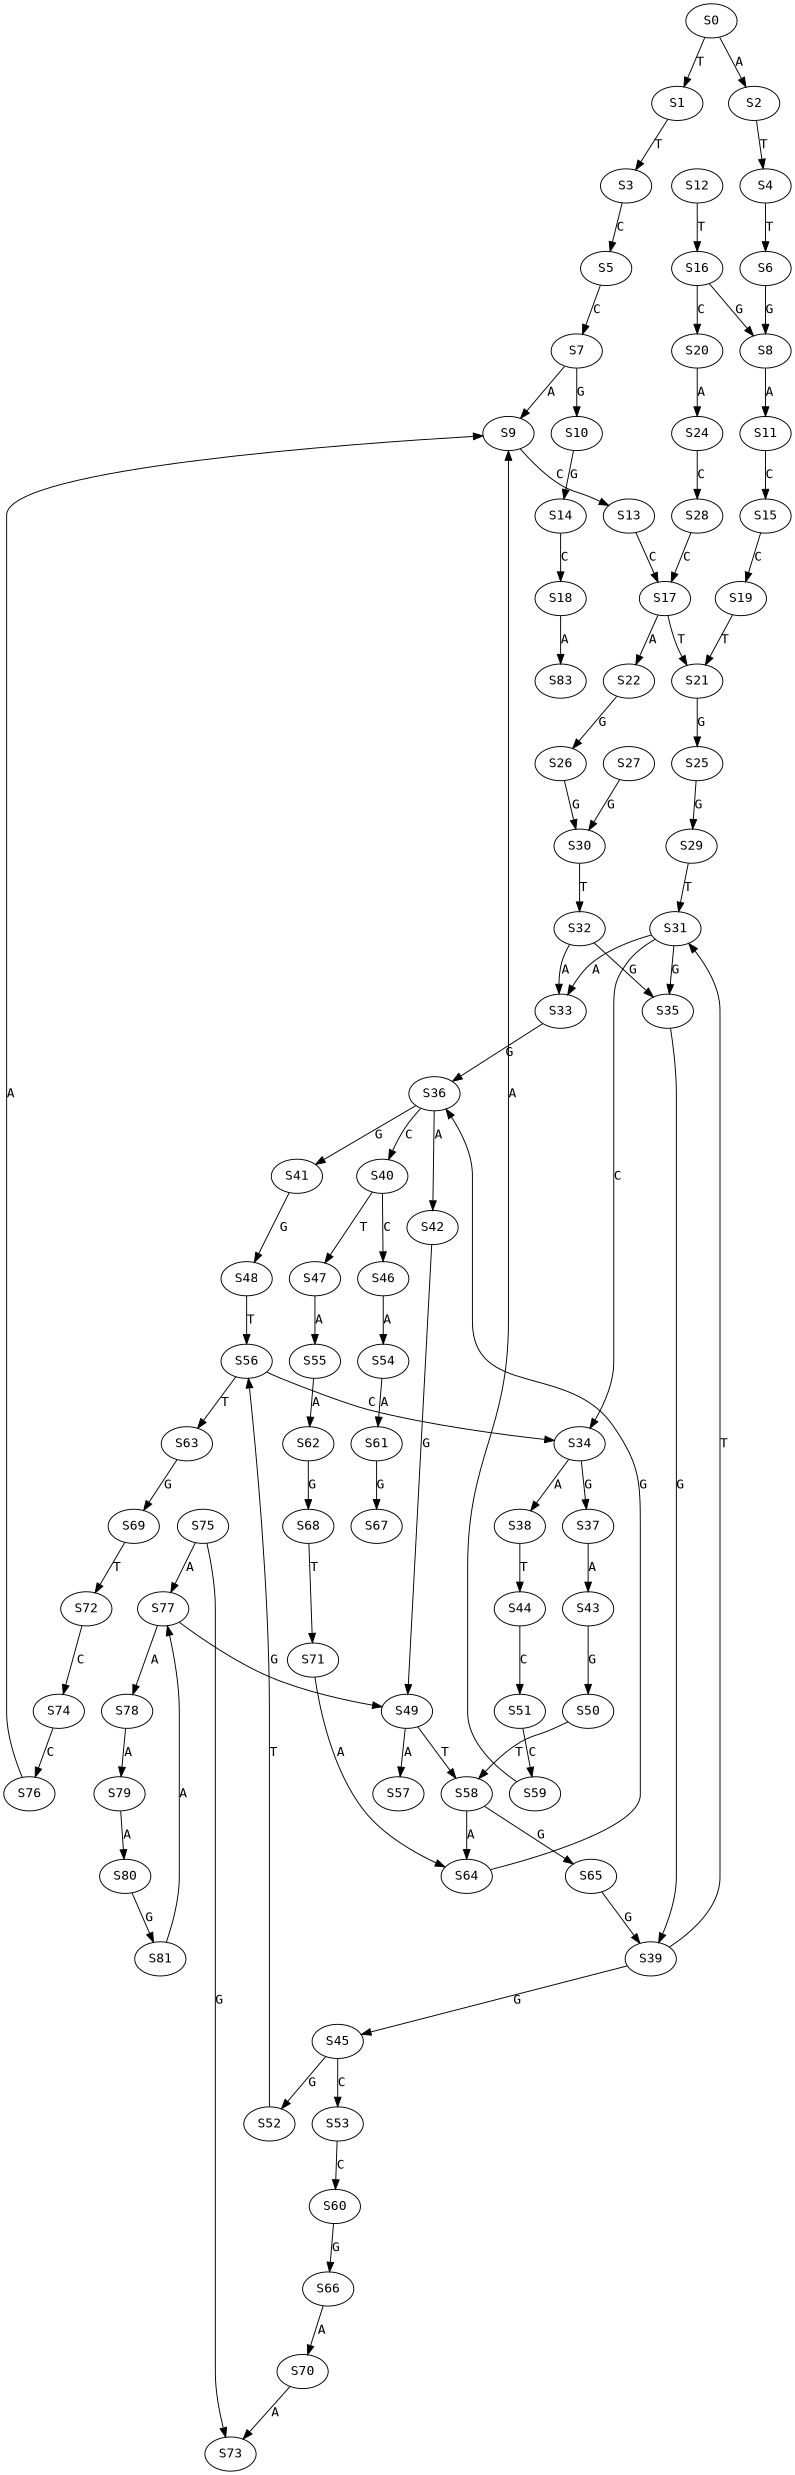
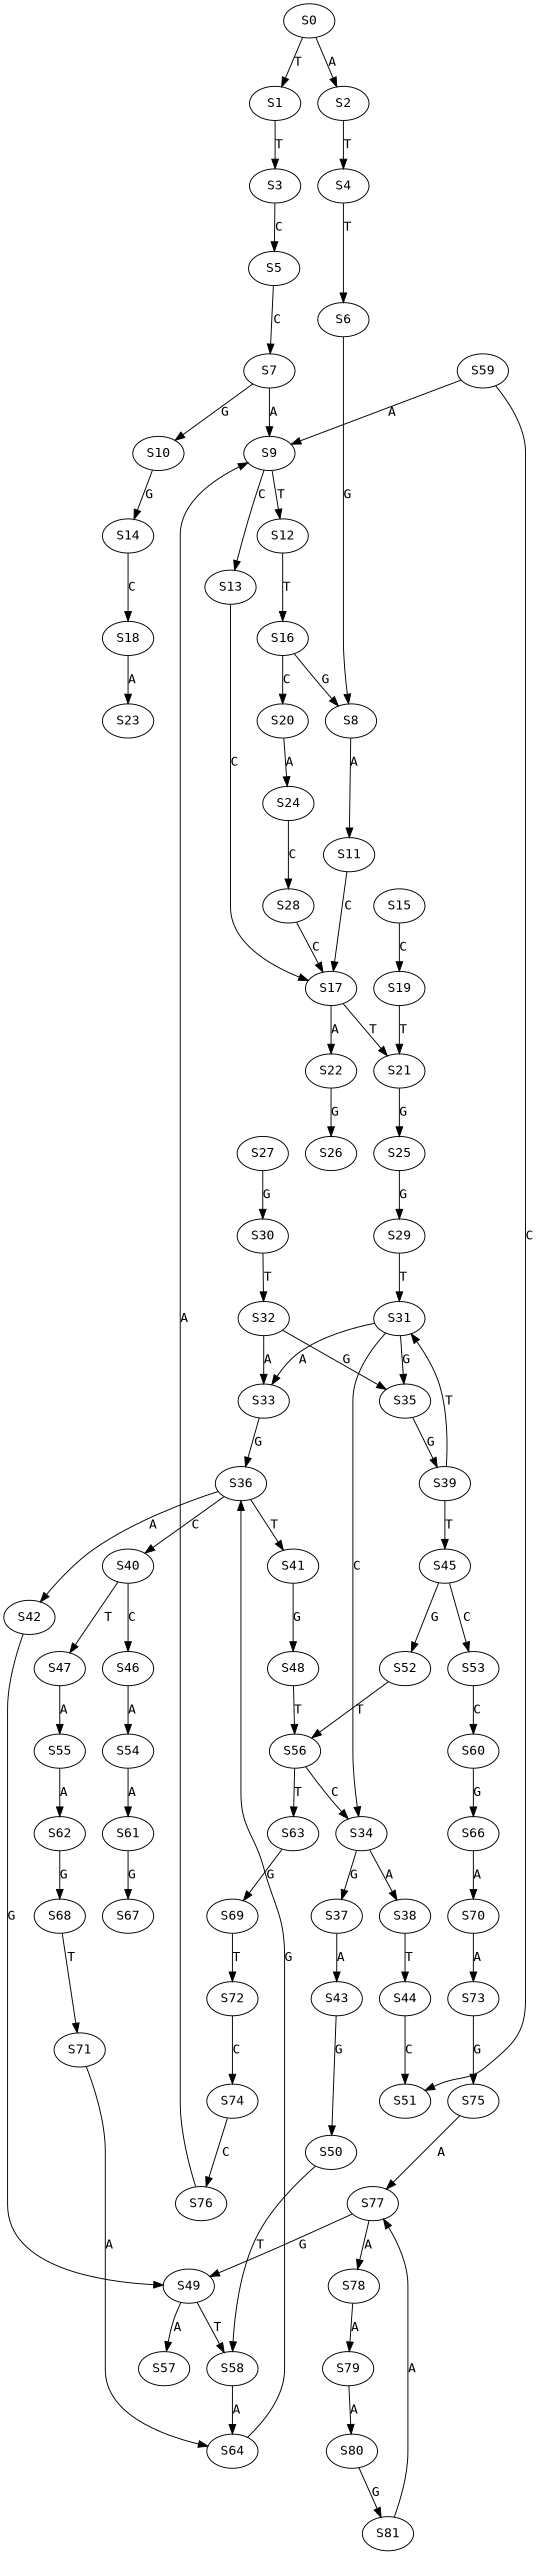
(766, 470) -> (341, 917)
none -> (275, 490)
(561, 681) -> (128, 721)
(569, 800) -> none
(379, 1135) -> (275, 1525)
(527, 1748) -> (526, 1258)
(591, 1876) -> none
(215, 1985) -> (473, 2045)
(517, 2000) -> (449, 1525)
